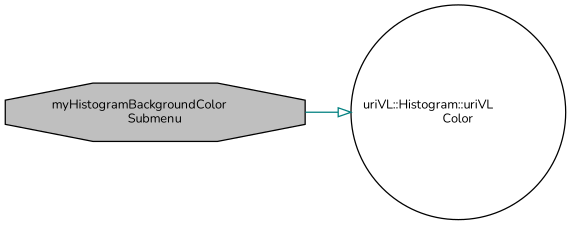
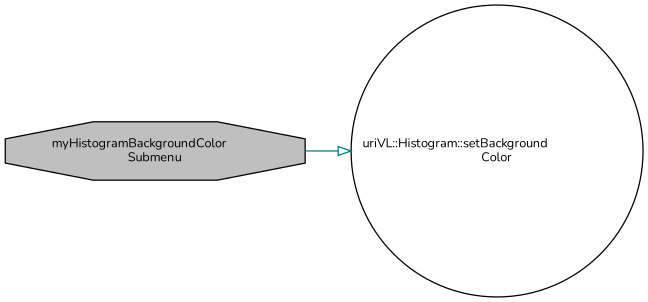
(458, 112) -> (497, 151)
